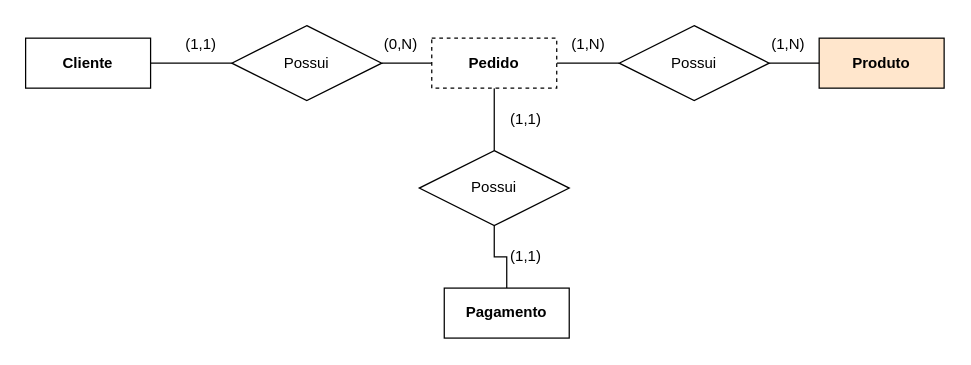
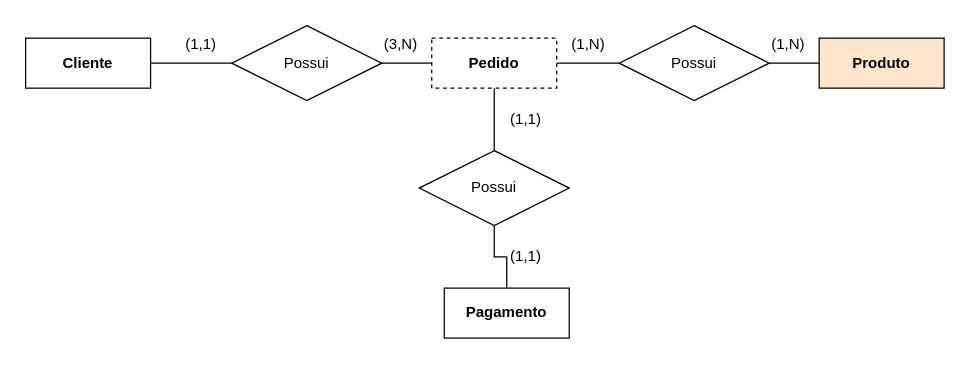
(401, 44) -> (401, 44)
